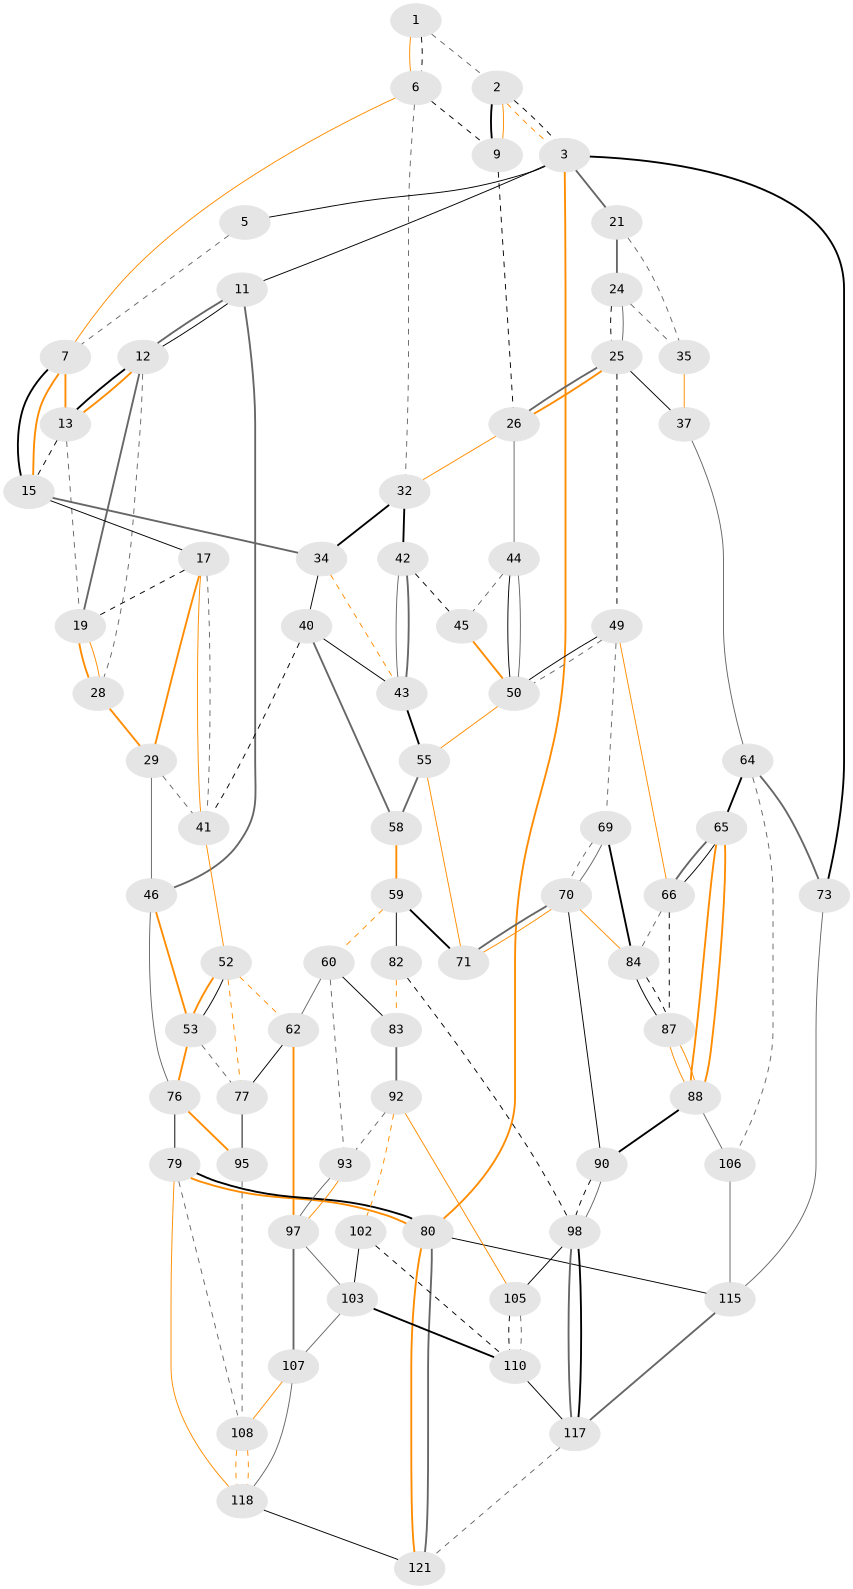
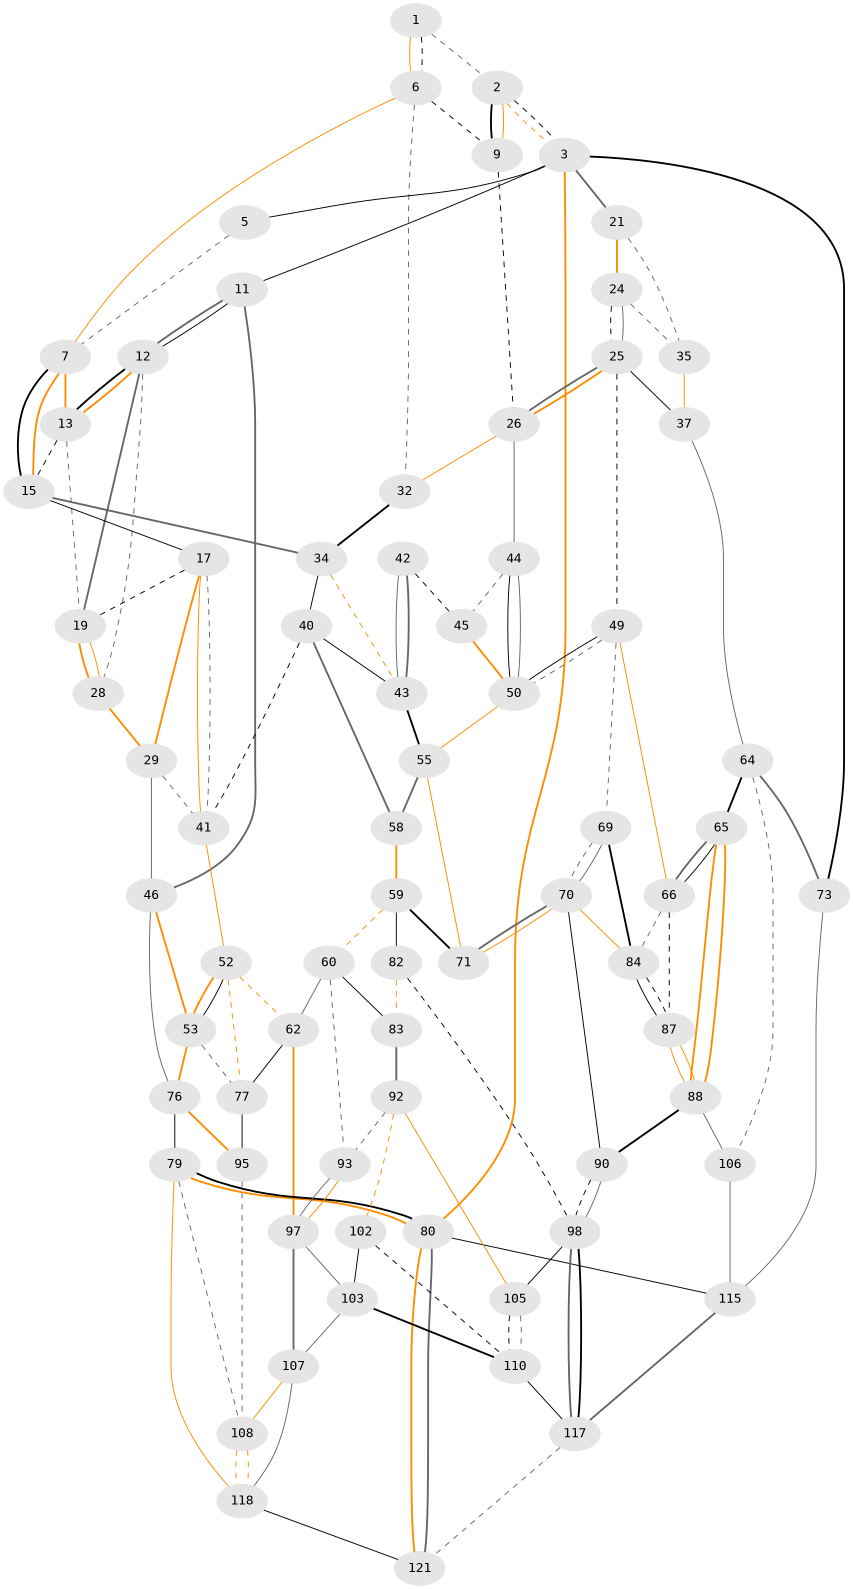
(617, 256) -> (617, 256)
(404, 525) -> none
